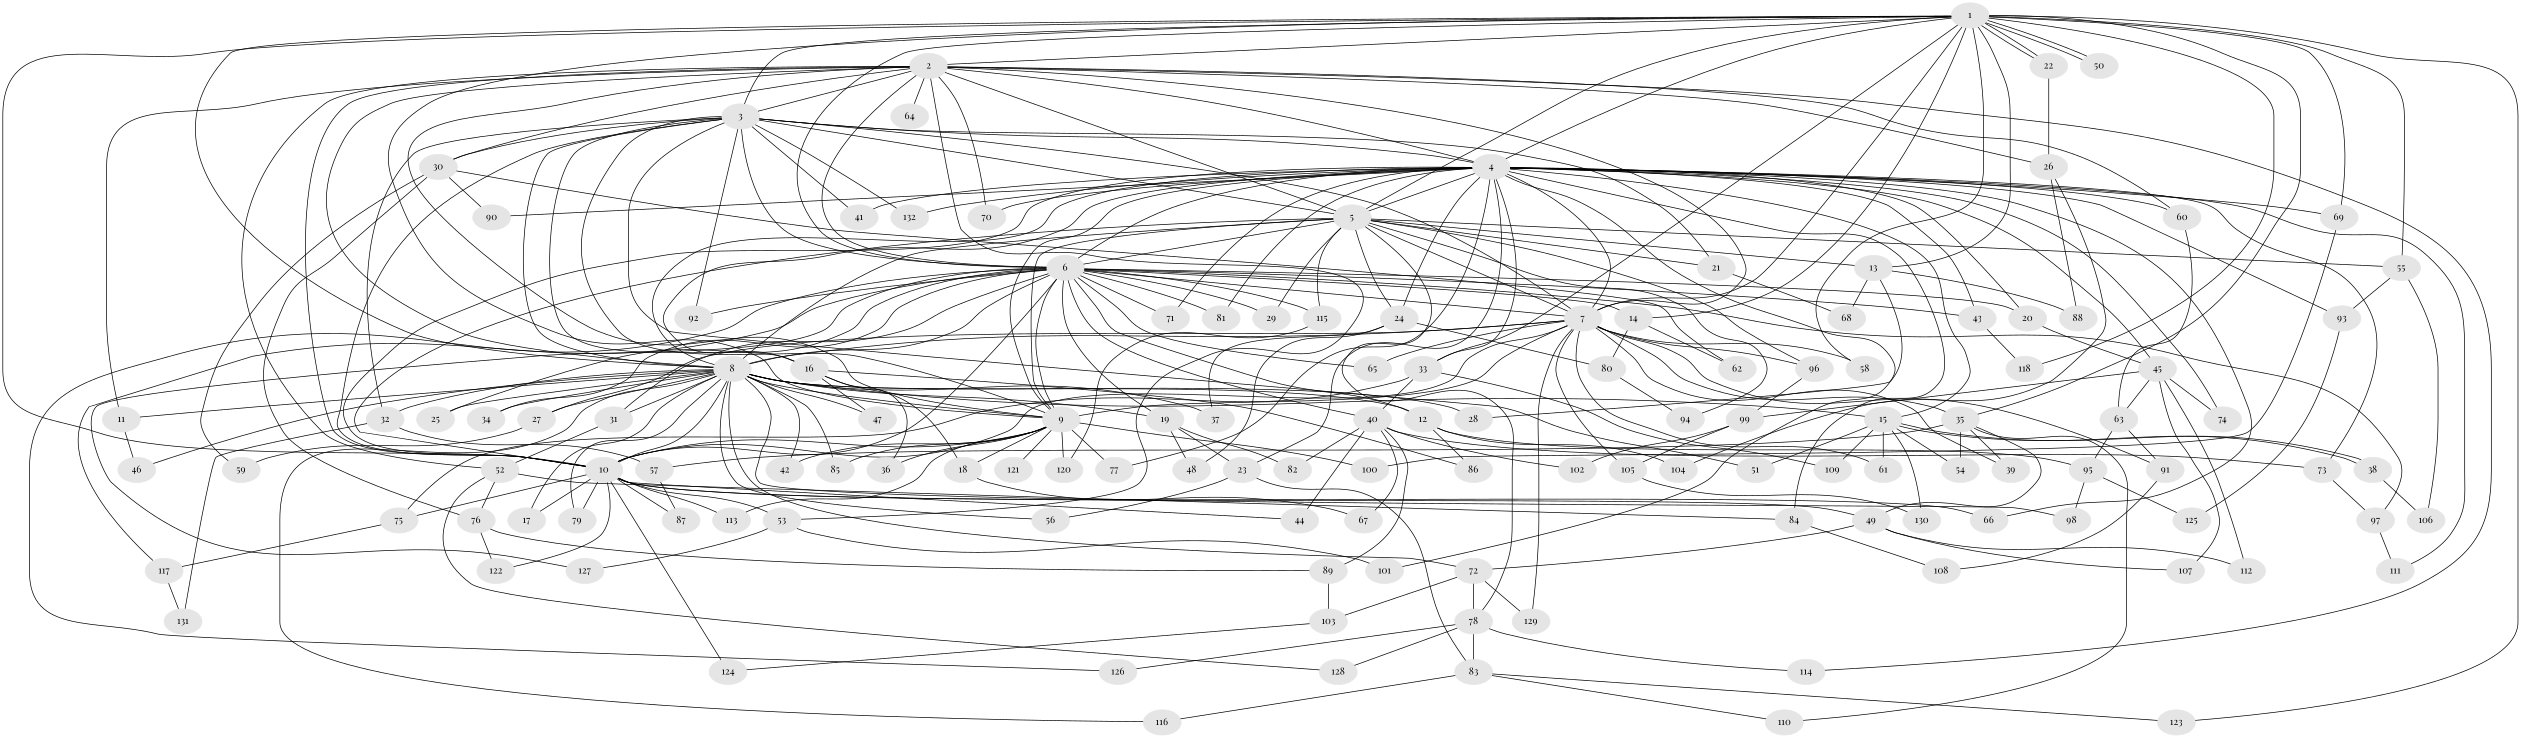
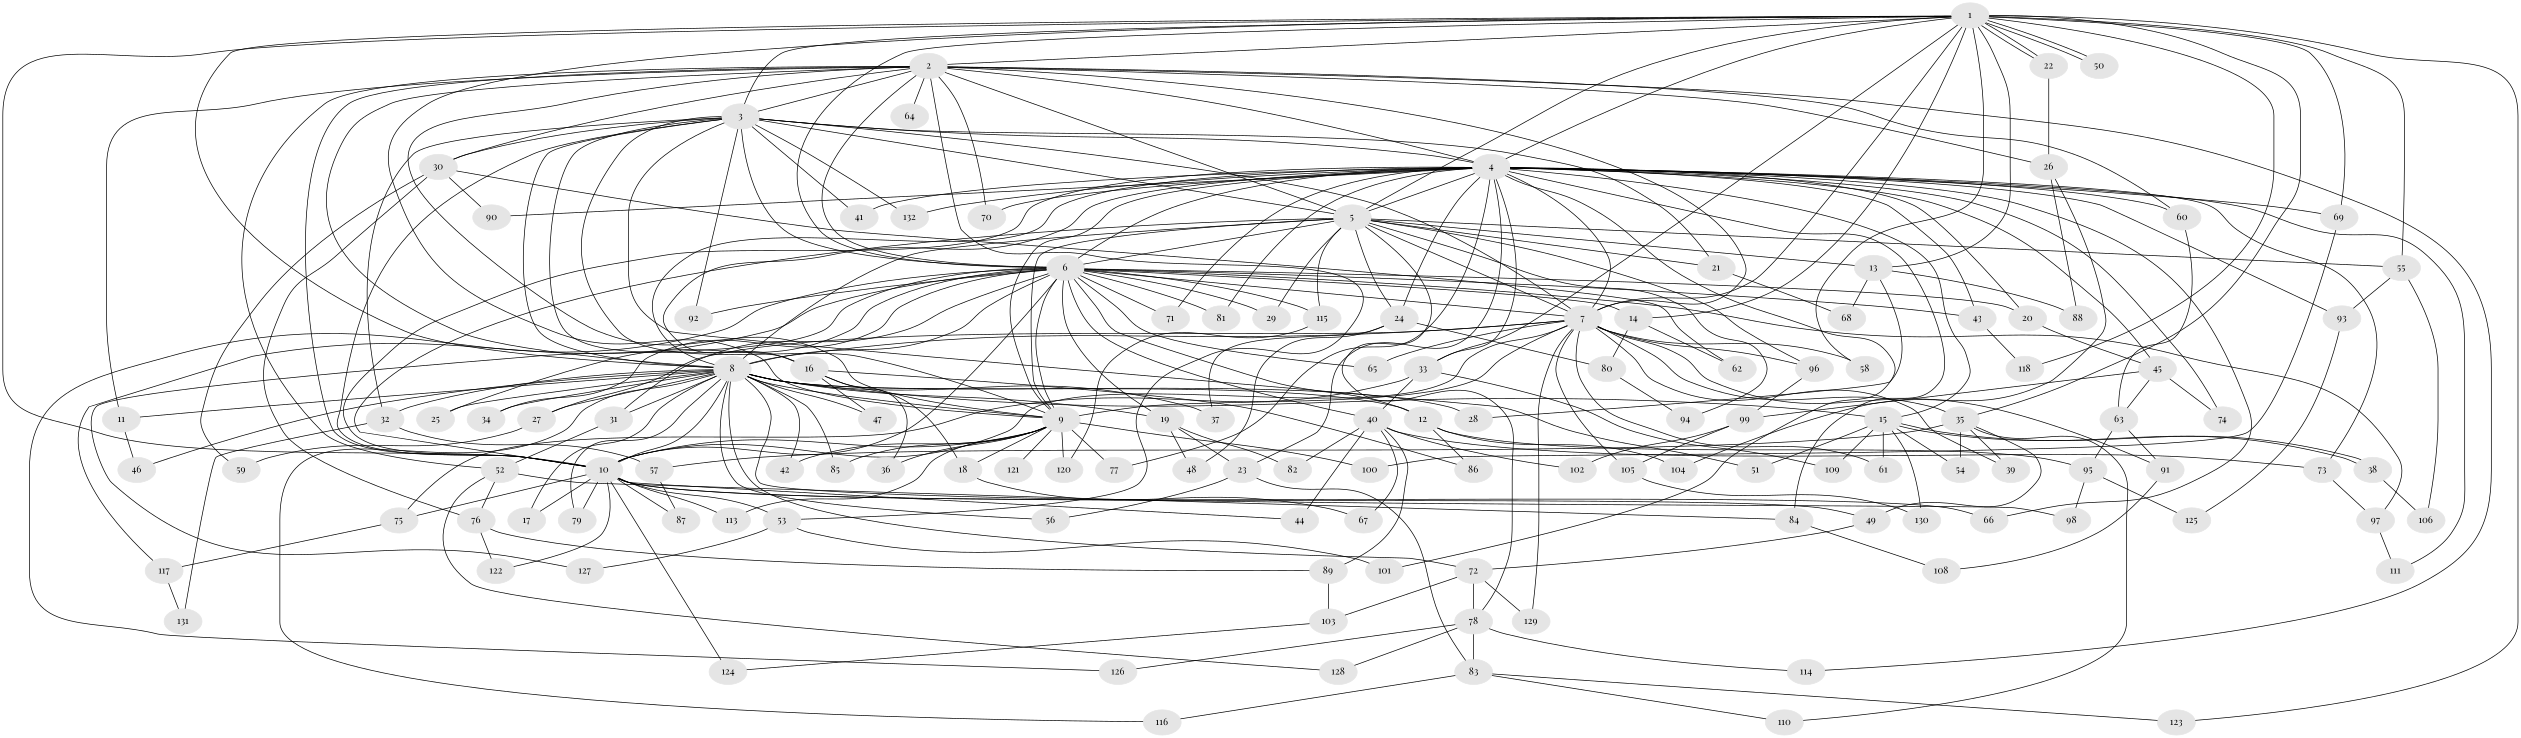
(2186, 571) -> none
(2247, 571) -> none
